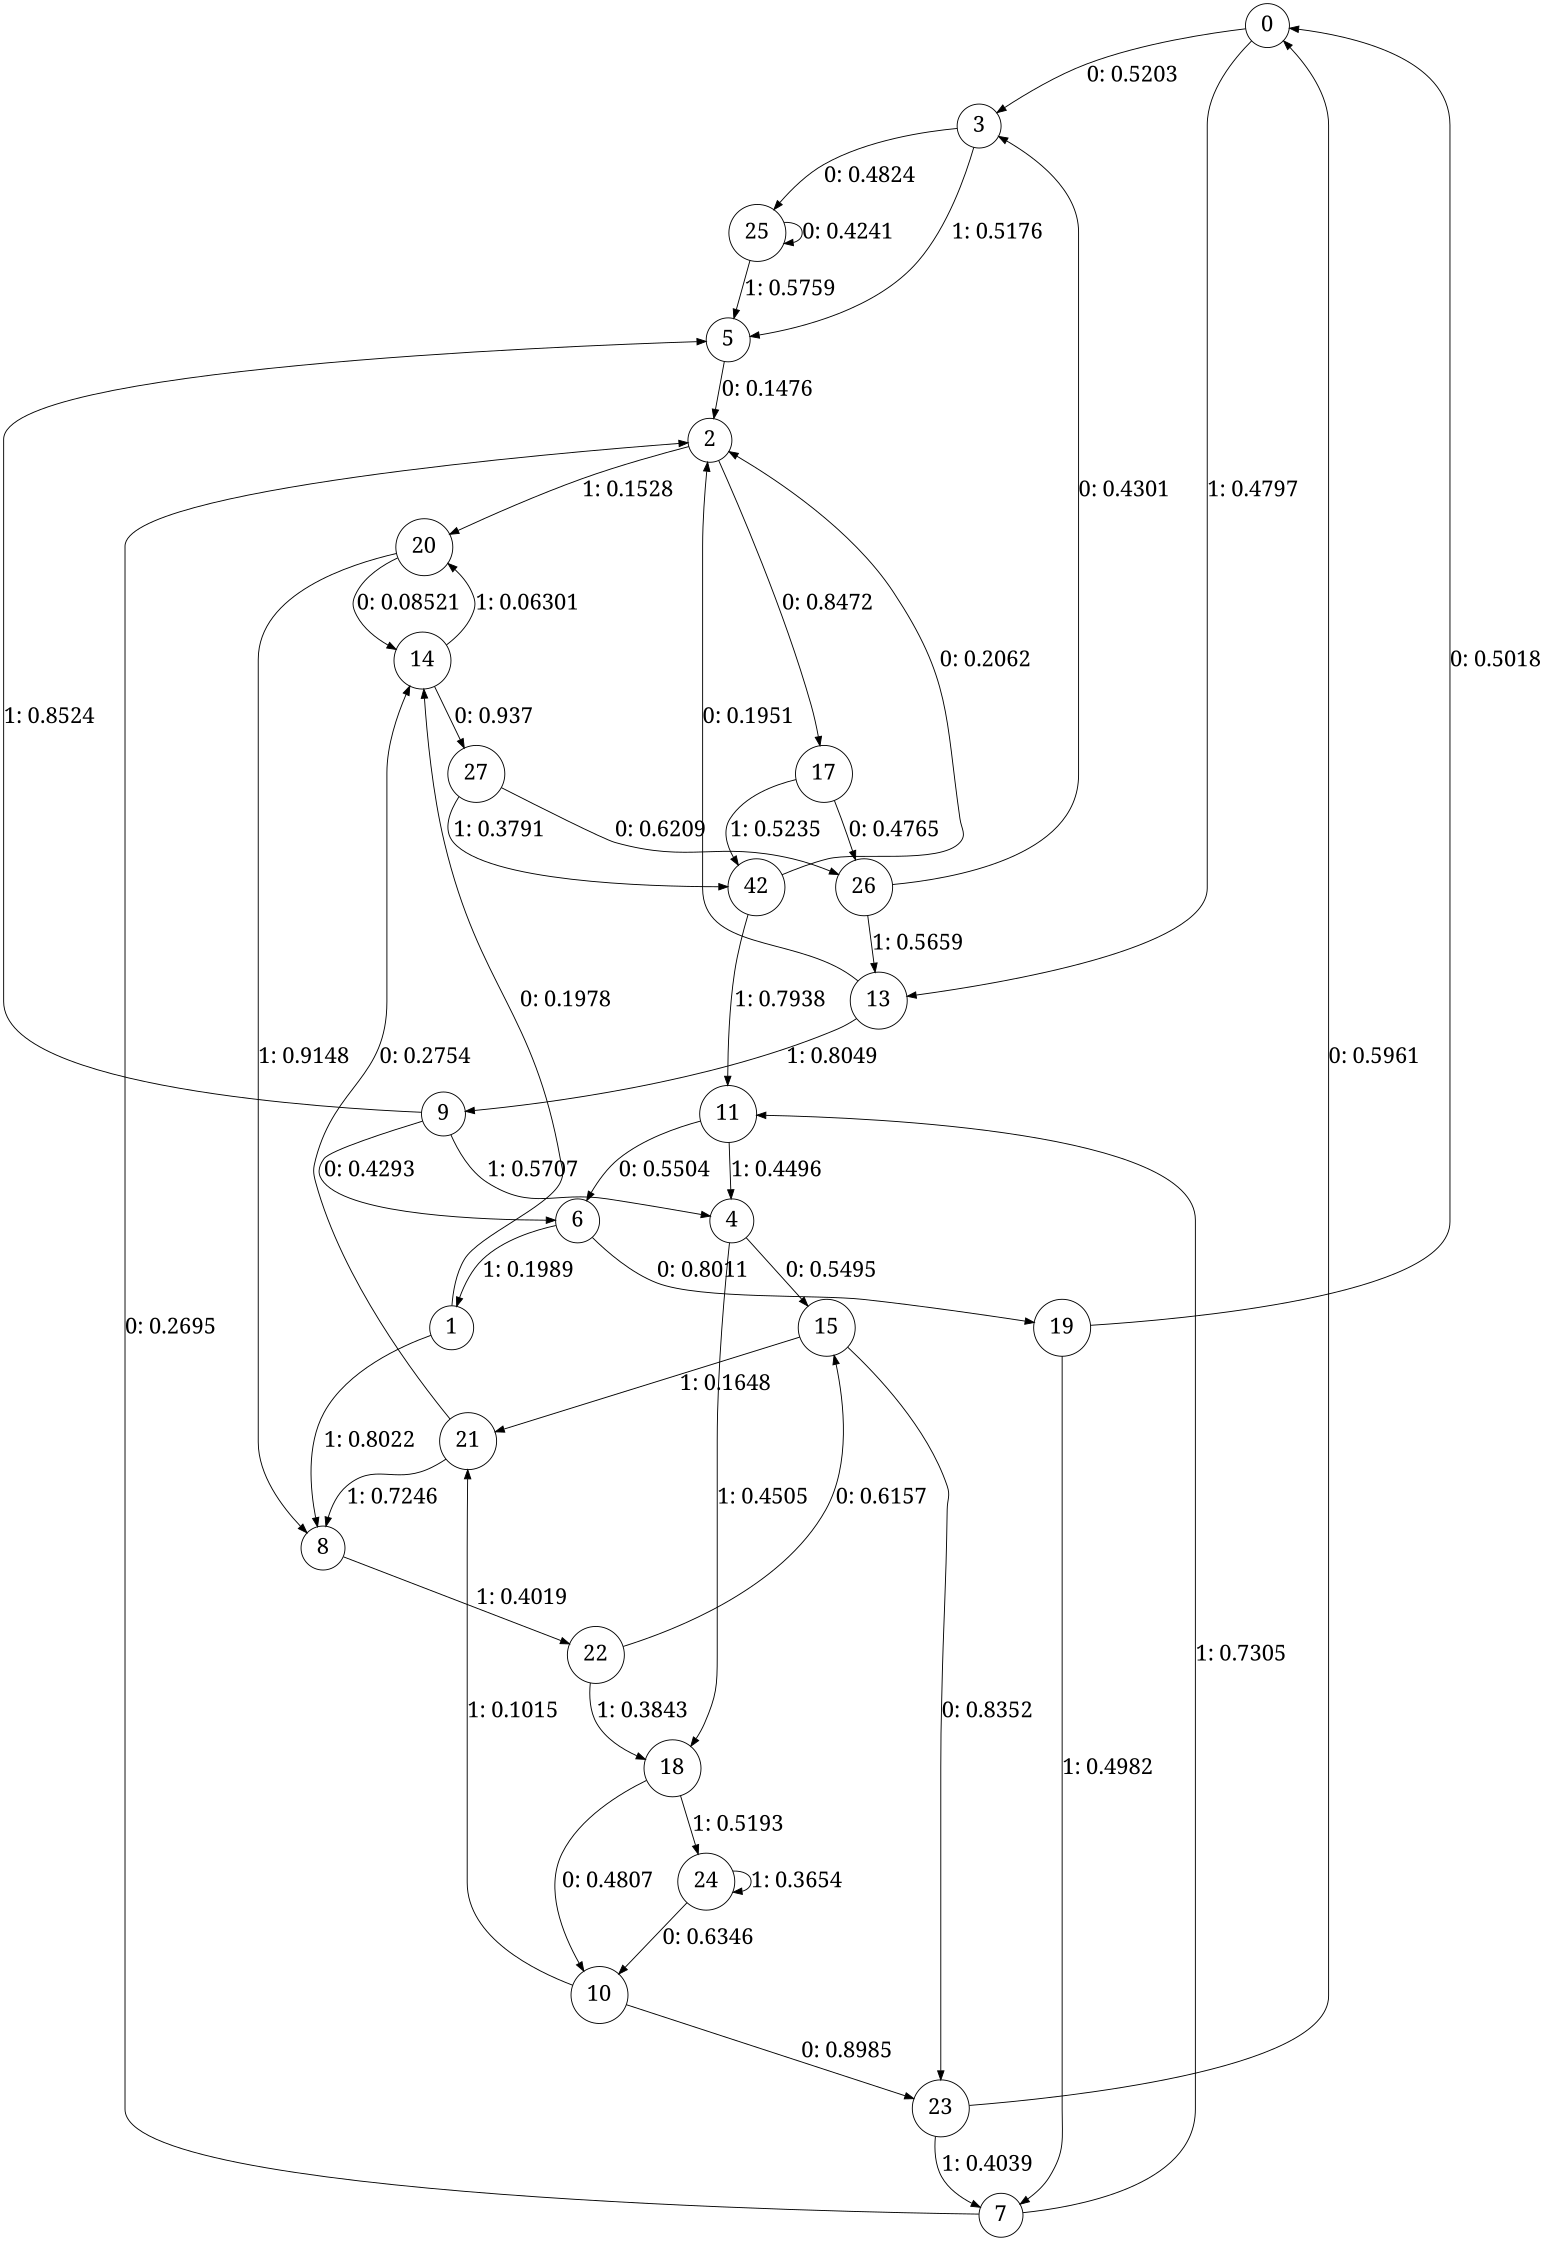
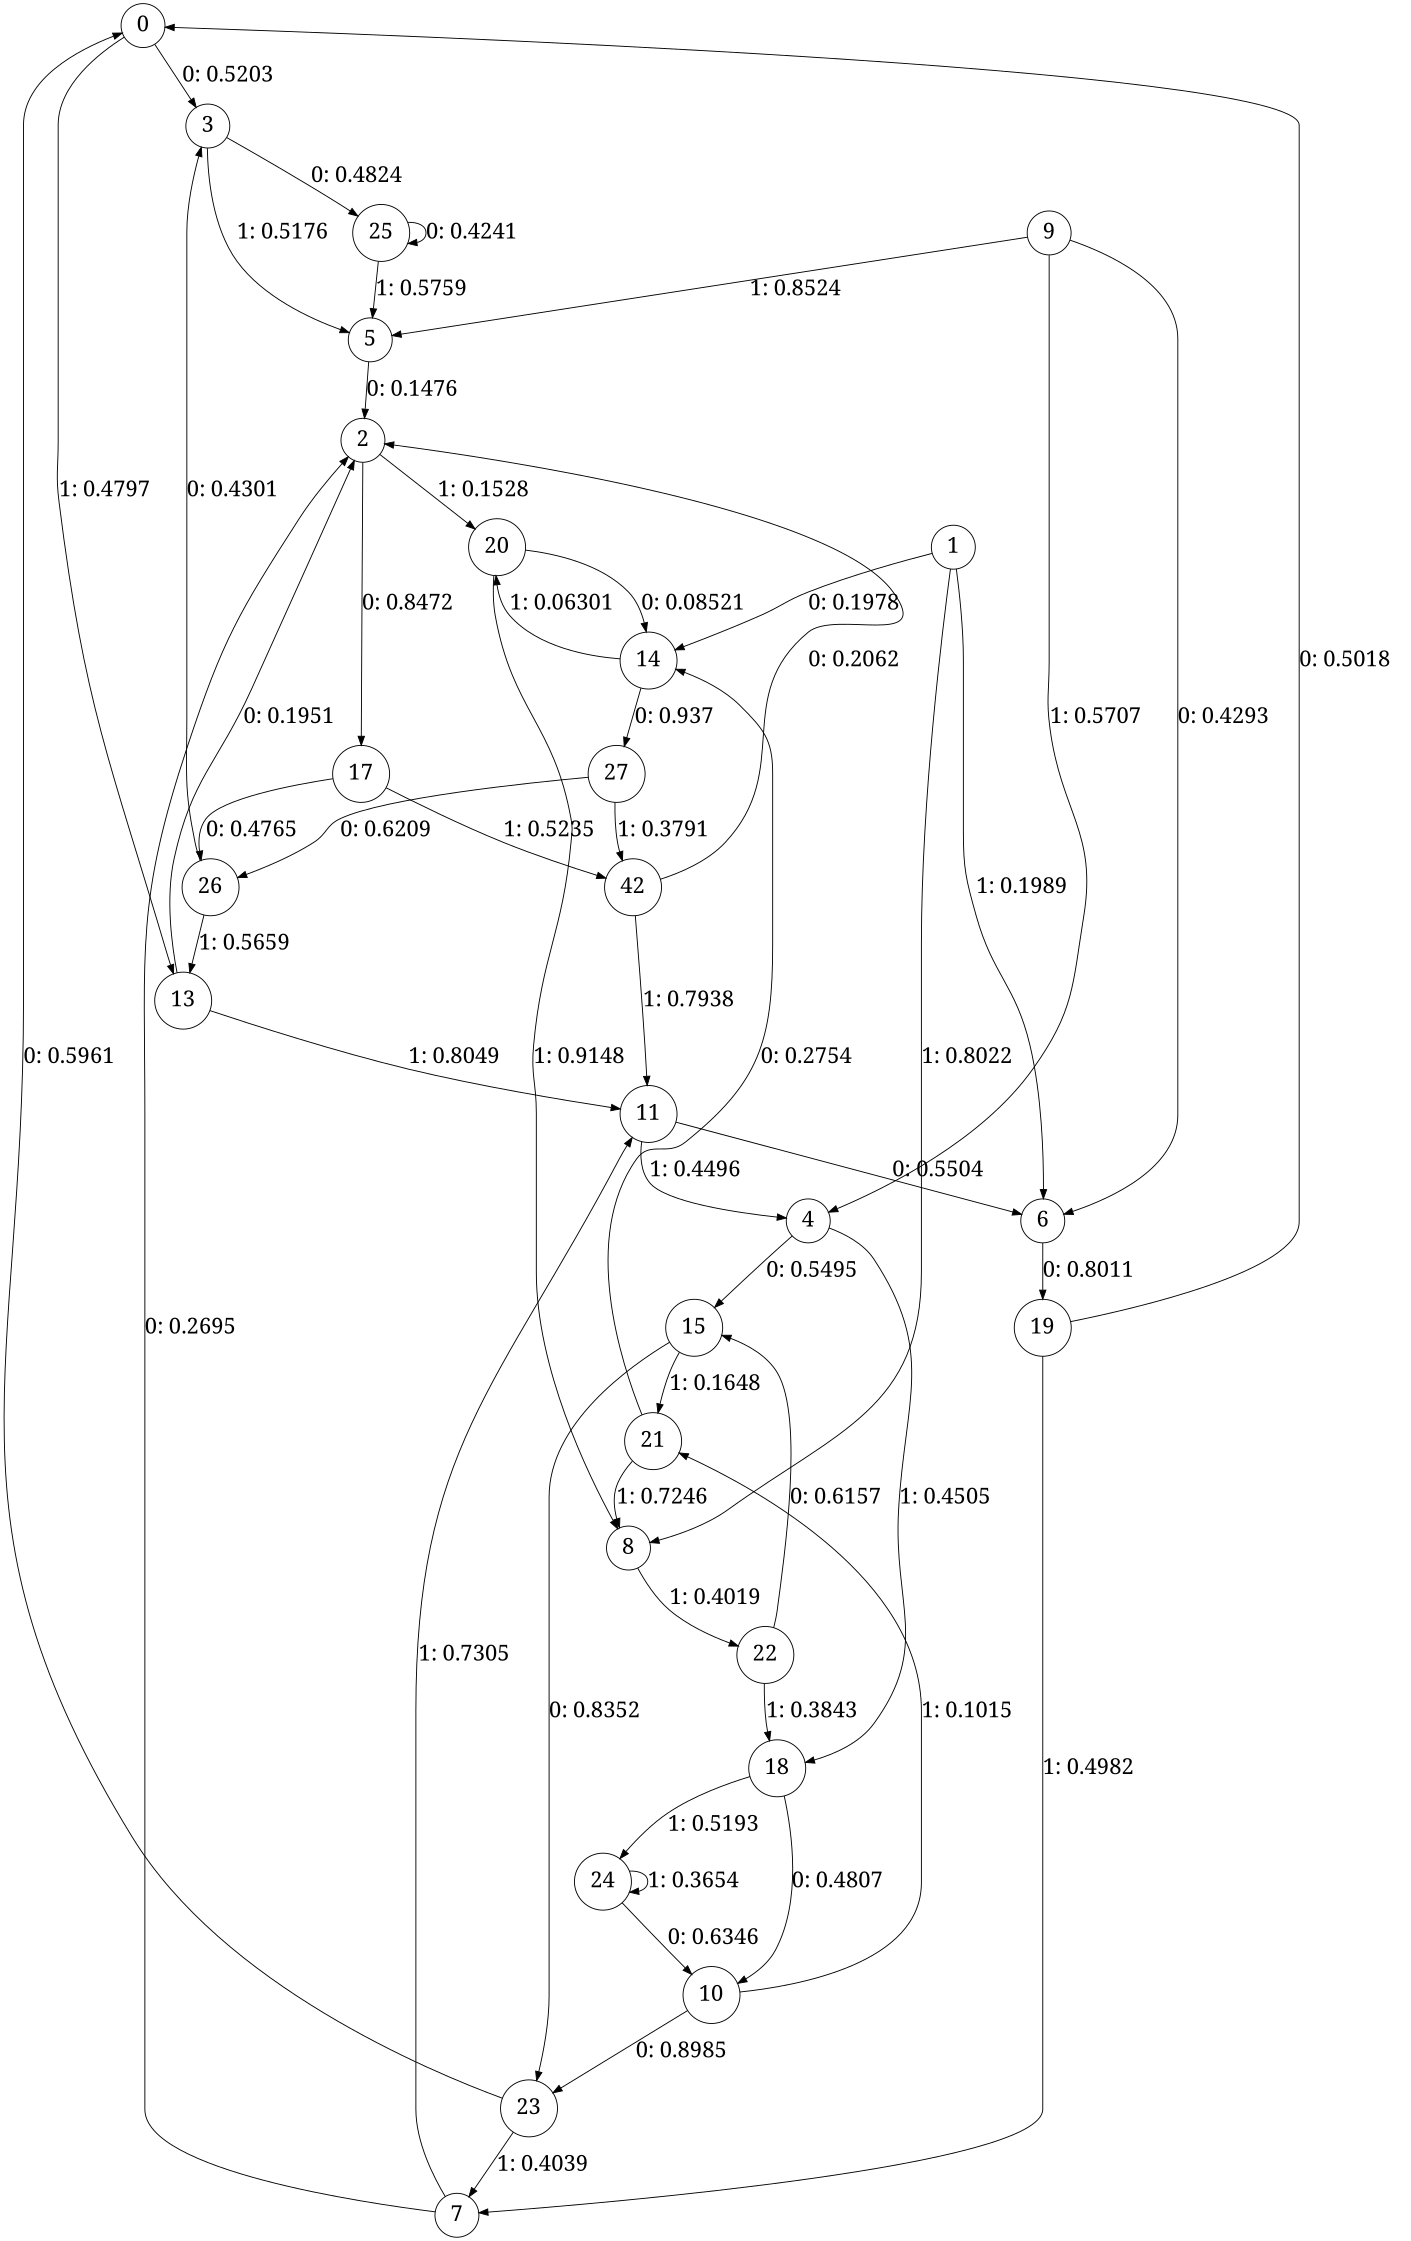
(670, 1080) -> (408, 1069)
(497, 1248) -> (968, 885)
